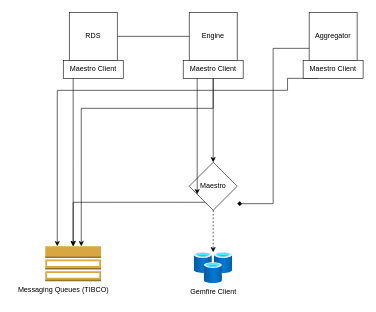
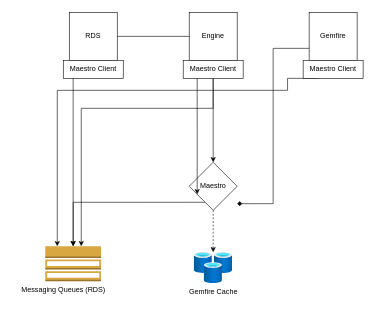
(333, 36) -> (333, 36)
(64, 290) -> (64, 290)
(214, 292) -> (214, 292)
